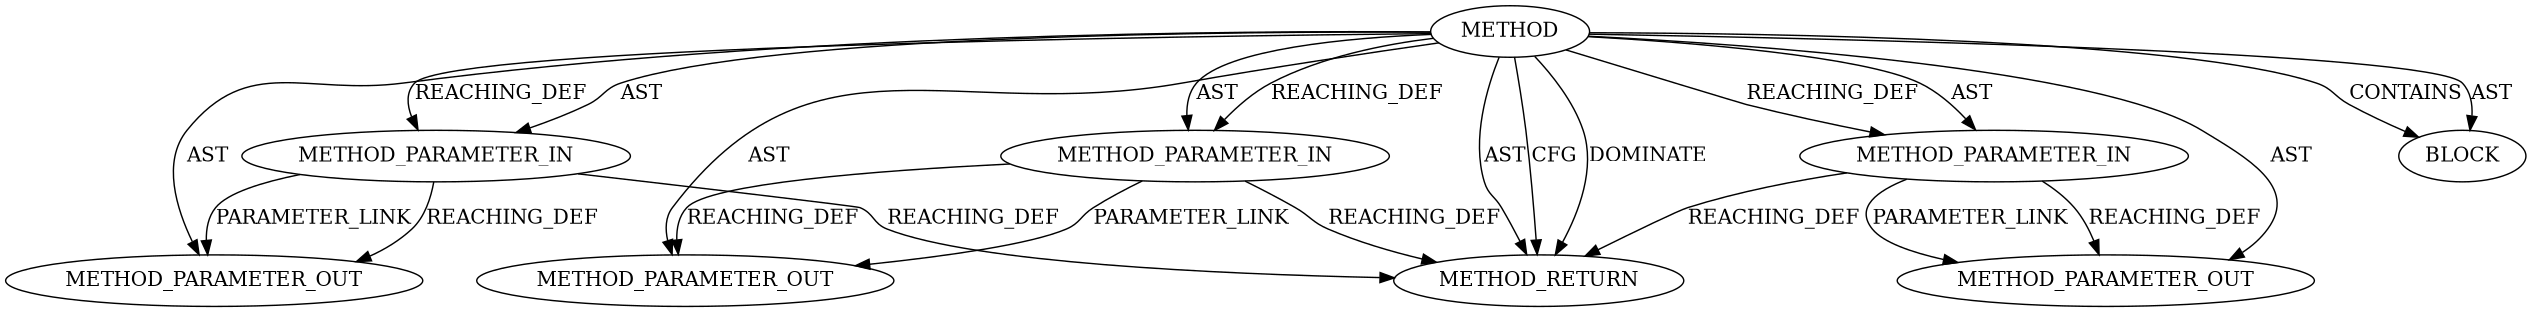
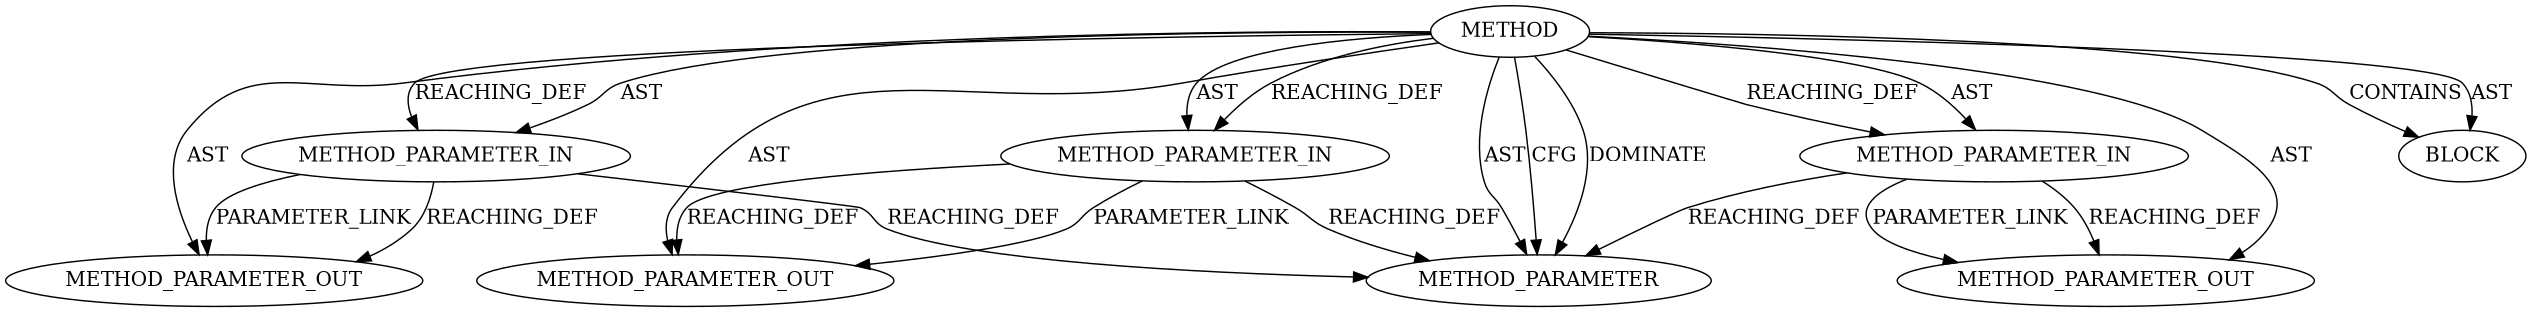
(1539, 281) -> (1539, 281)
